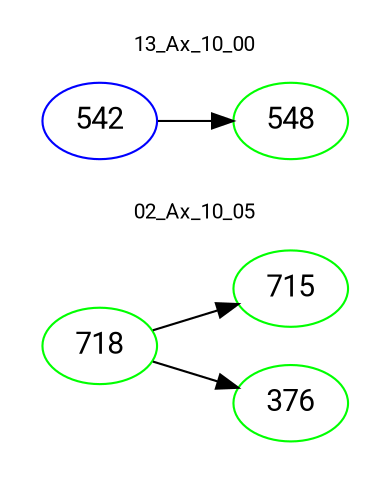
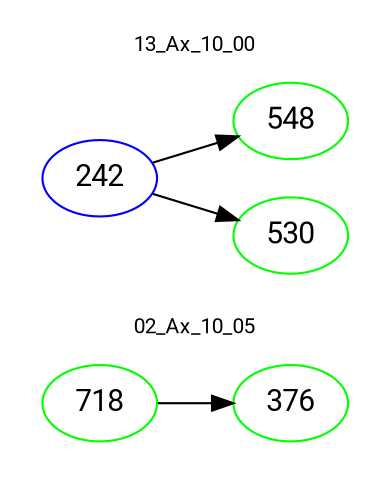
(100, 121) -> (100, 178)
none -> (291, 236)
(291, 289) -> none
